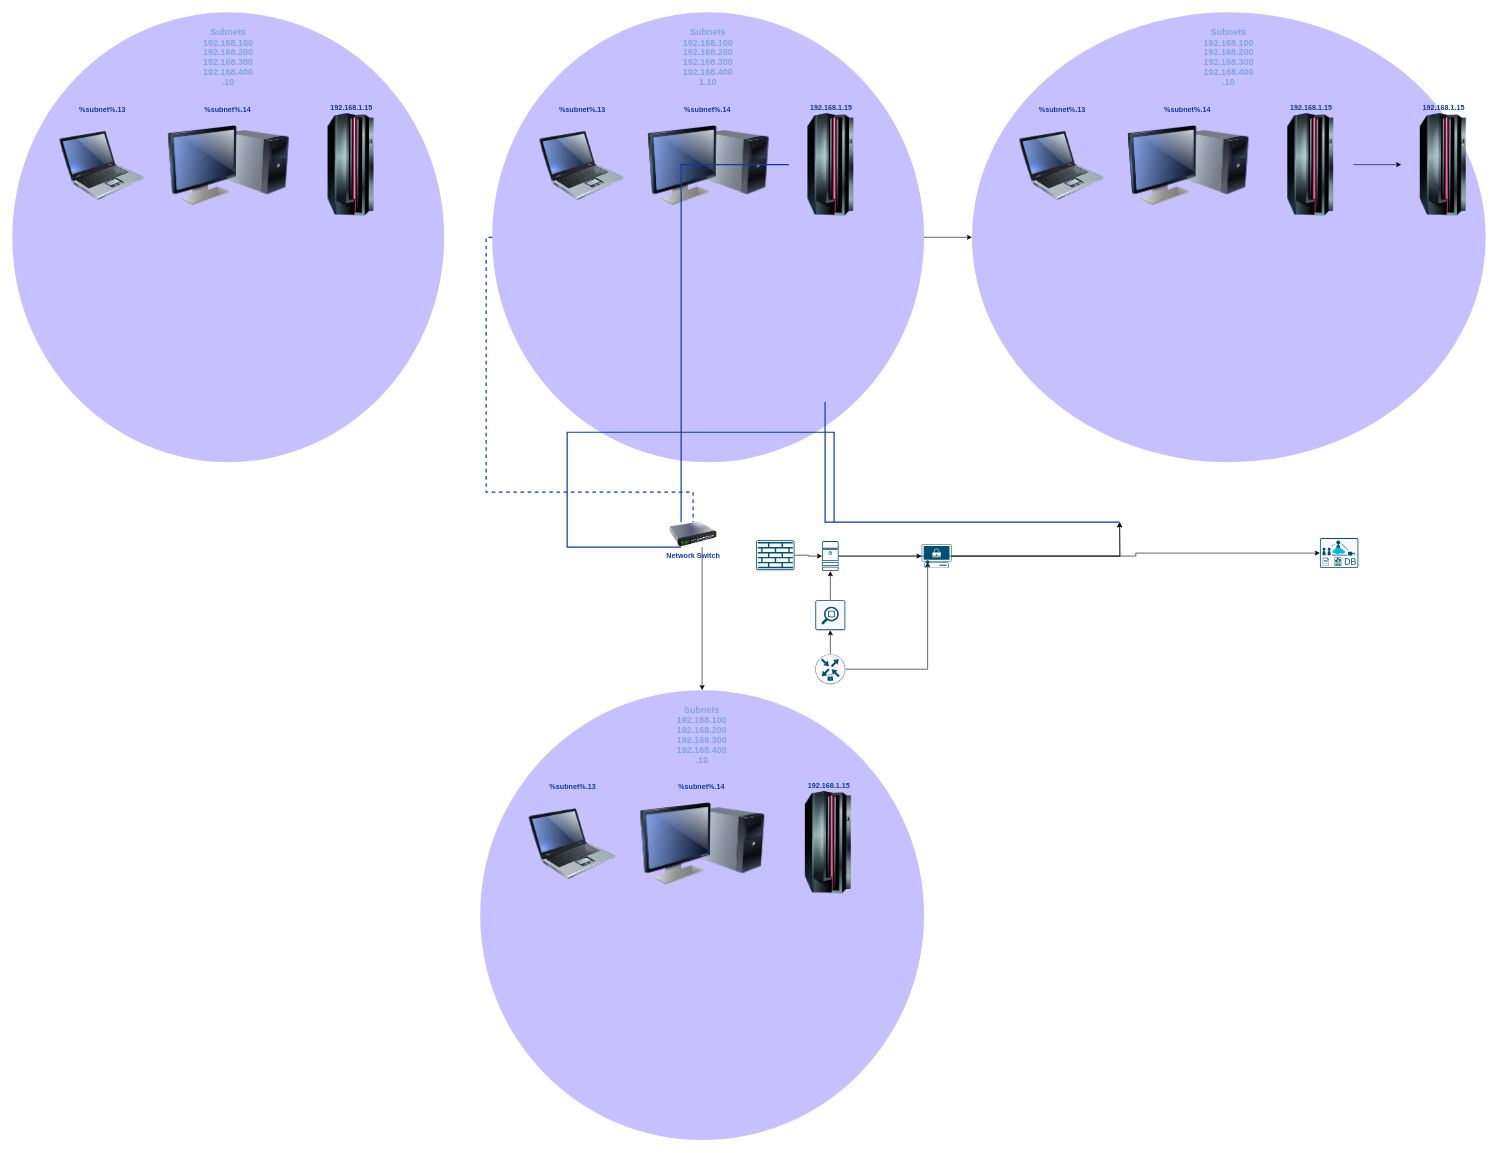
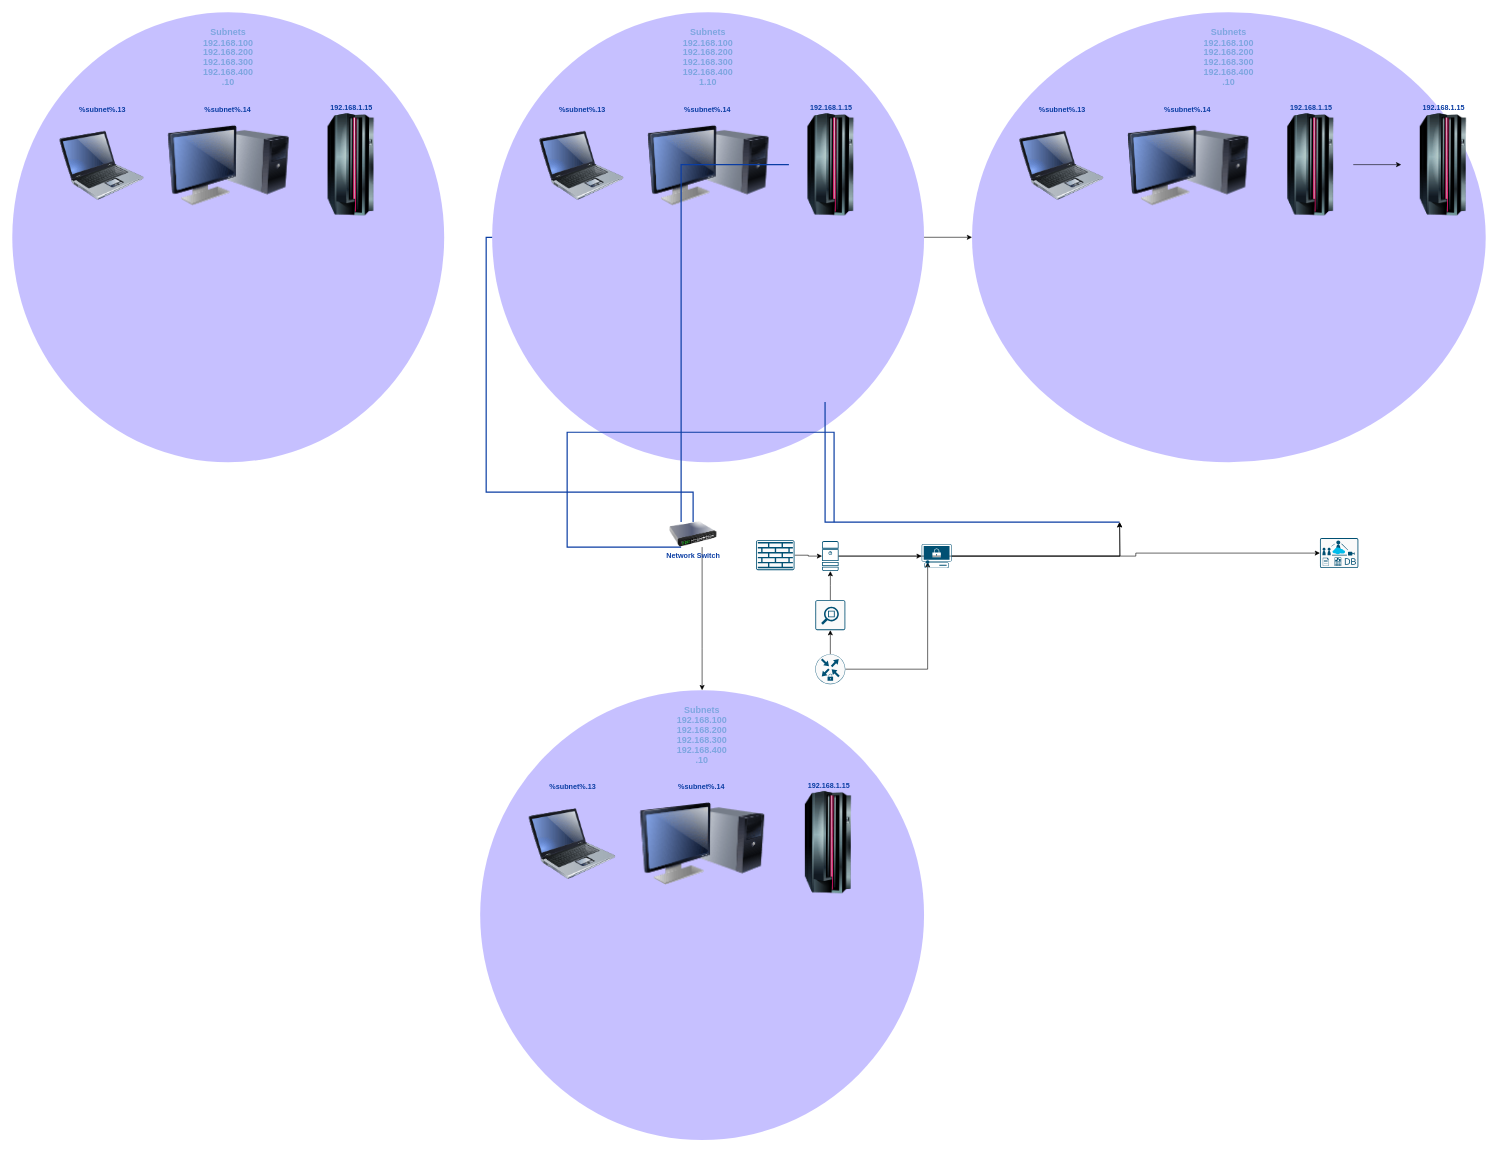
(486, 481) -> (486, 481)
